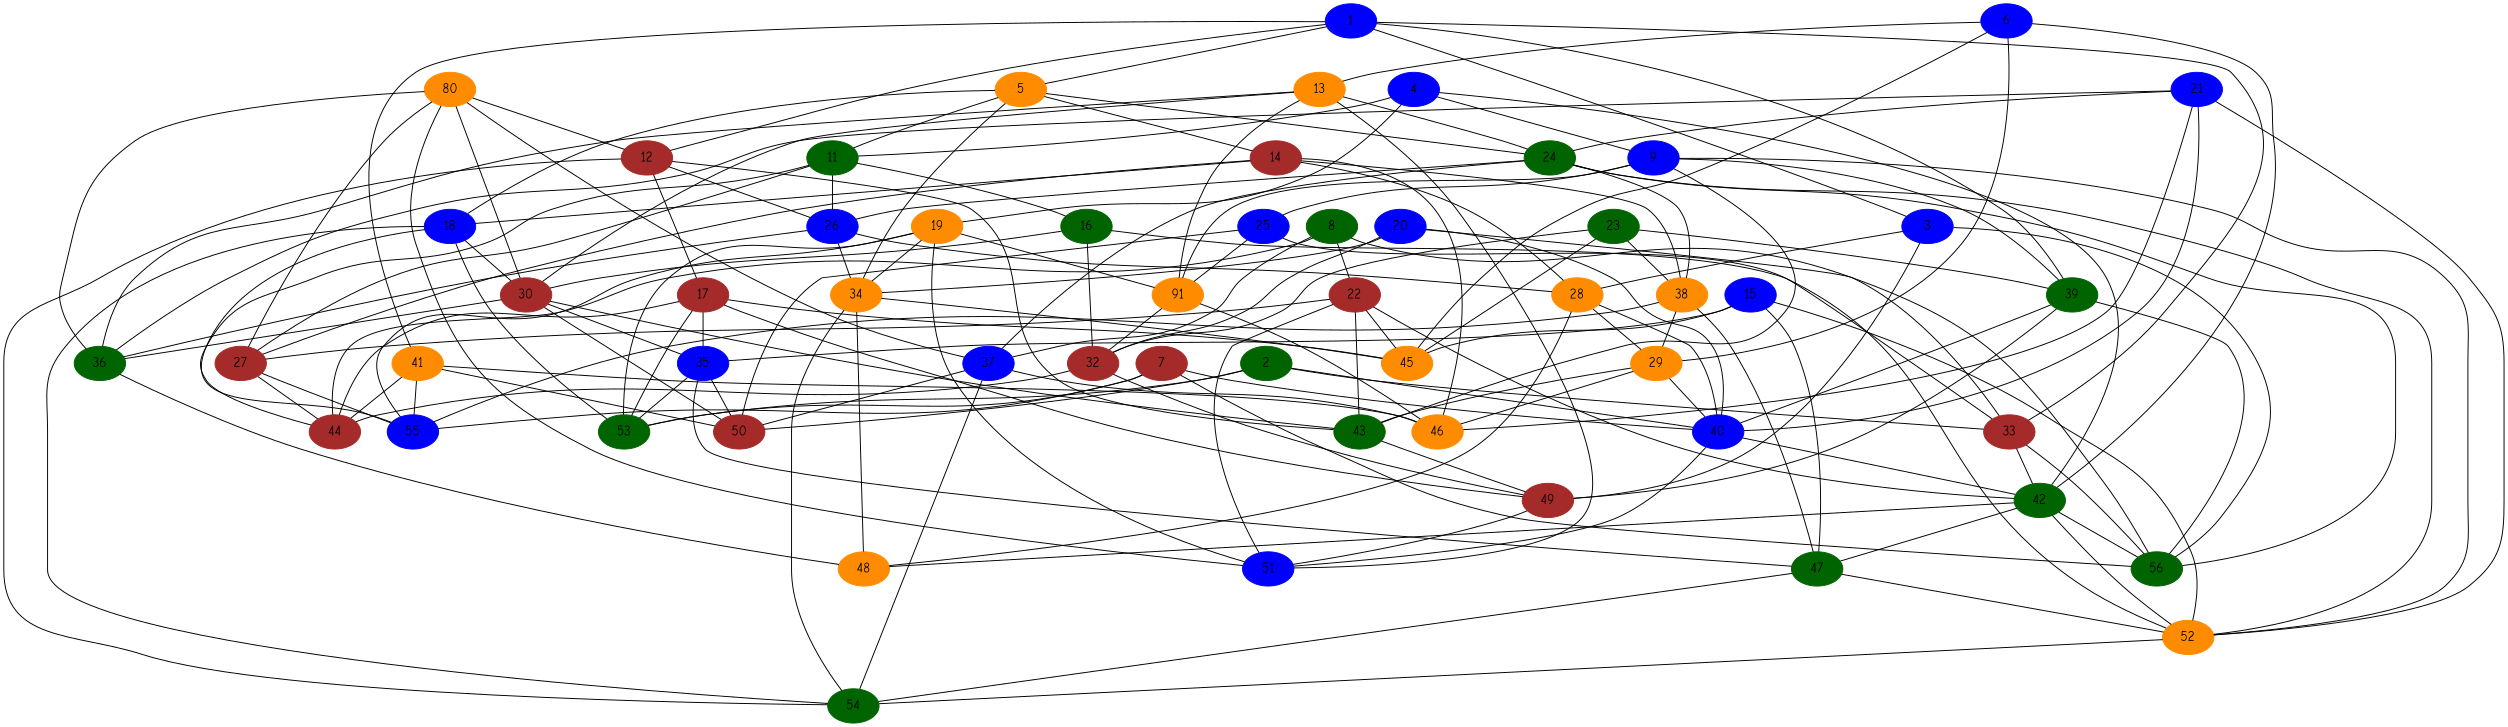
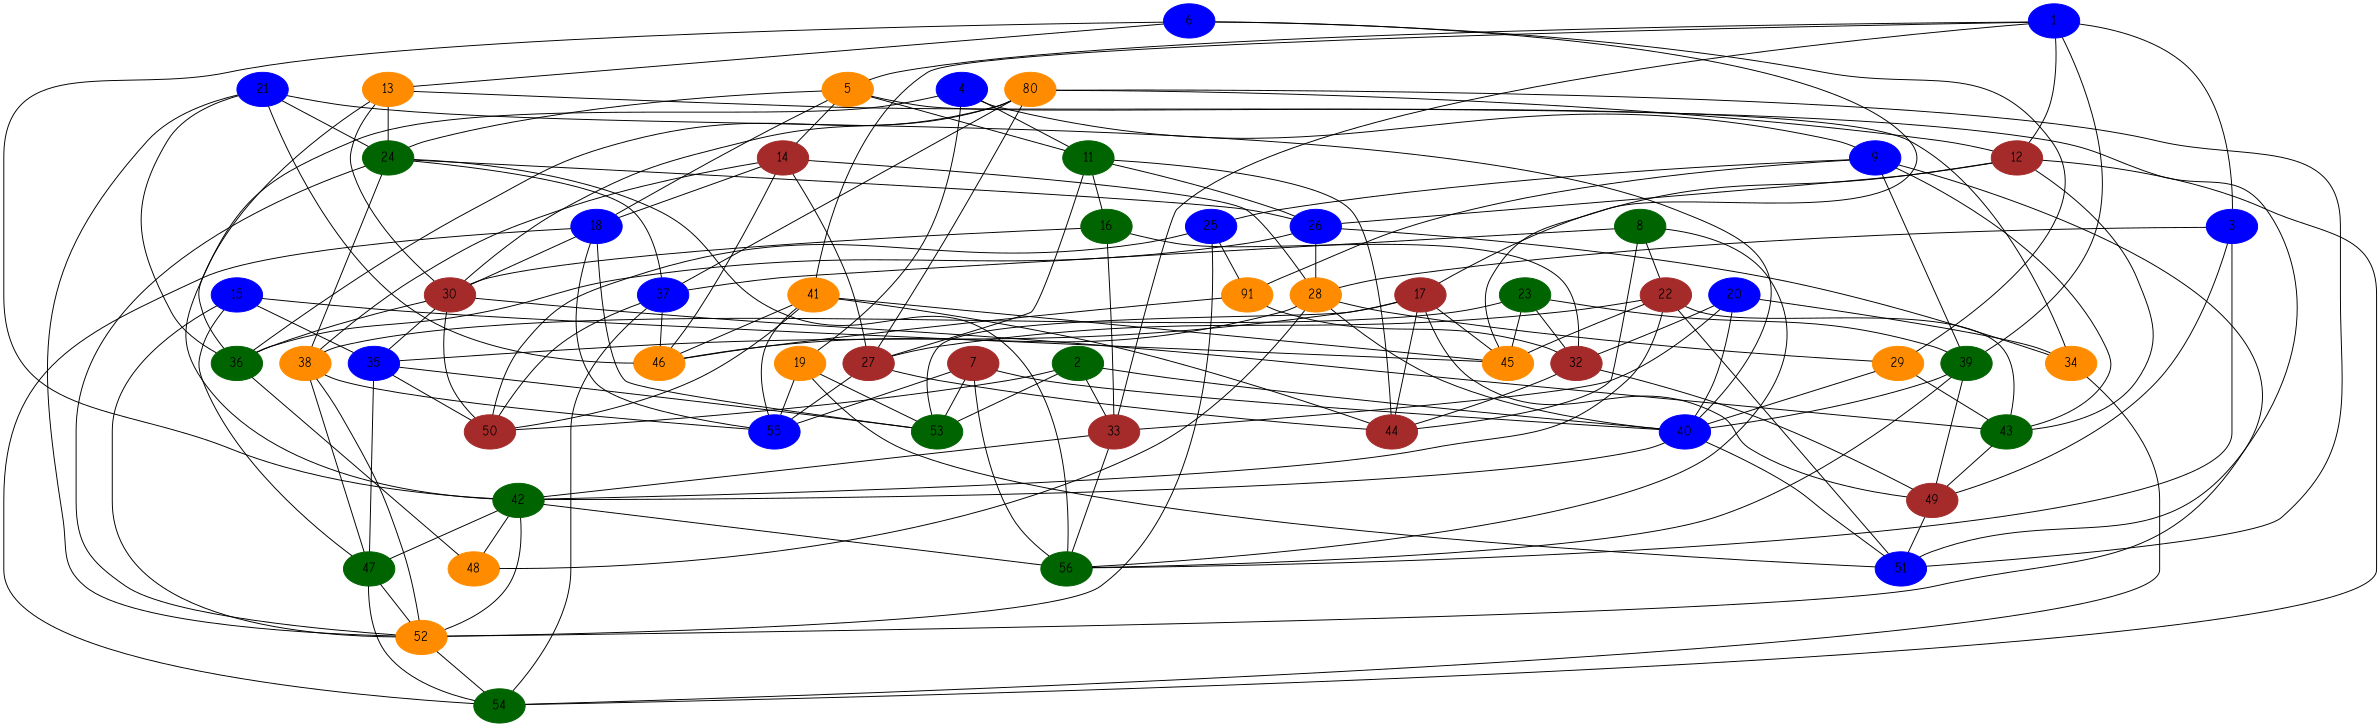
(1214, 172) -> none
(1014, 249) -> none
(902, 257) -> none
(1007, 312) -> (1225, 335)
(1669, 329) -> (385, 500)
(1573, 390) -> (991, 340)
(860, 432) -> none
